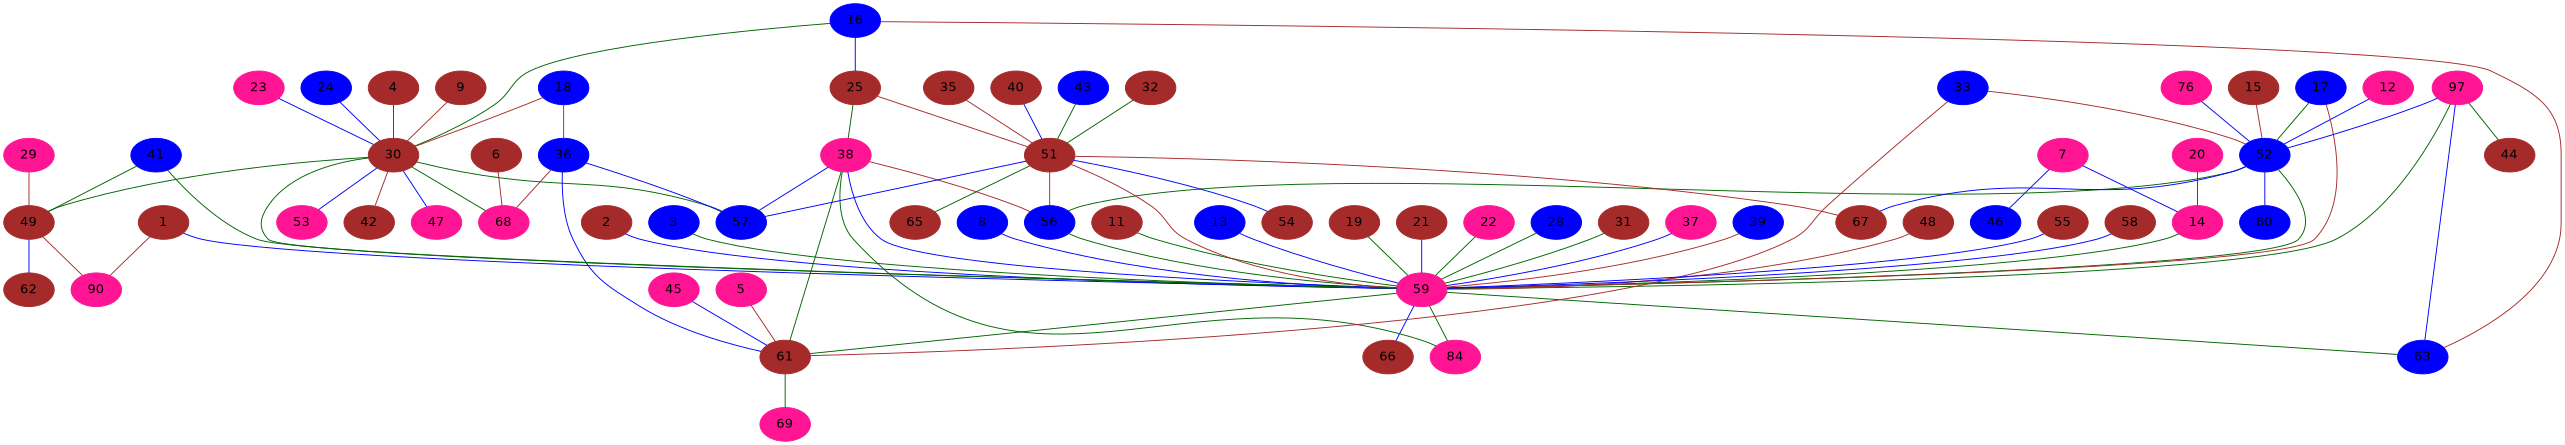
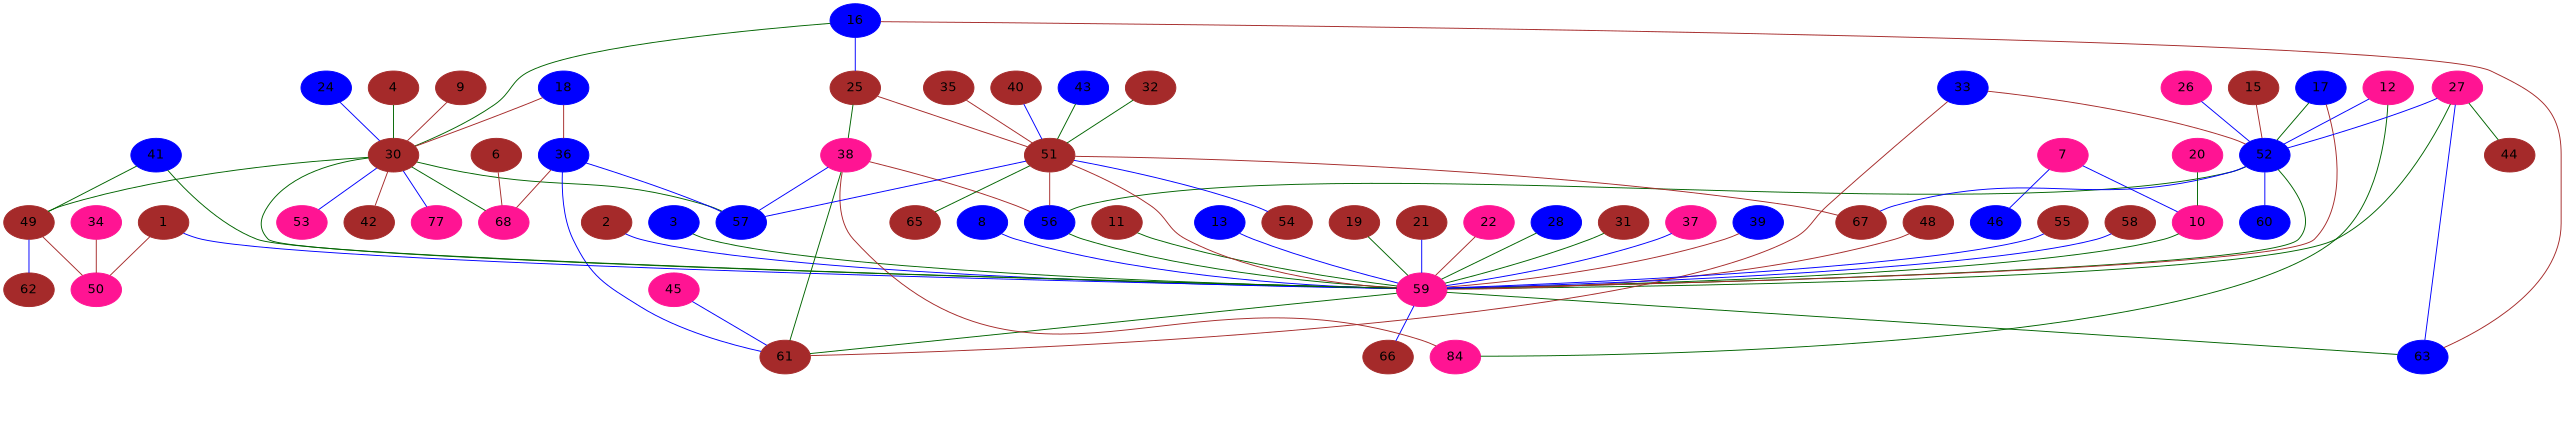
(259, 88) -> none
(2186, 88) -> (2186, 88)
(2457, 88) -> (2457, 88)
(29, 155) -> none
none -> (96, 222)
(437, 222) -> (437, 222)
(2198, 222) -> (2198, 222)
(1455, 256) -> (1455, 256)
(1084, 271) -> none
(96, 290) -> (96, 290)
(741, 290) -> none
(1439, 323) -> (1964, 333)
(1098, 332) -> (1098, 332)
(785, 424) -> none
